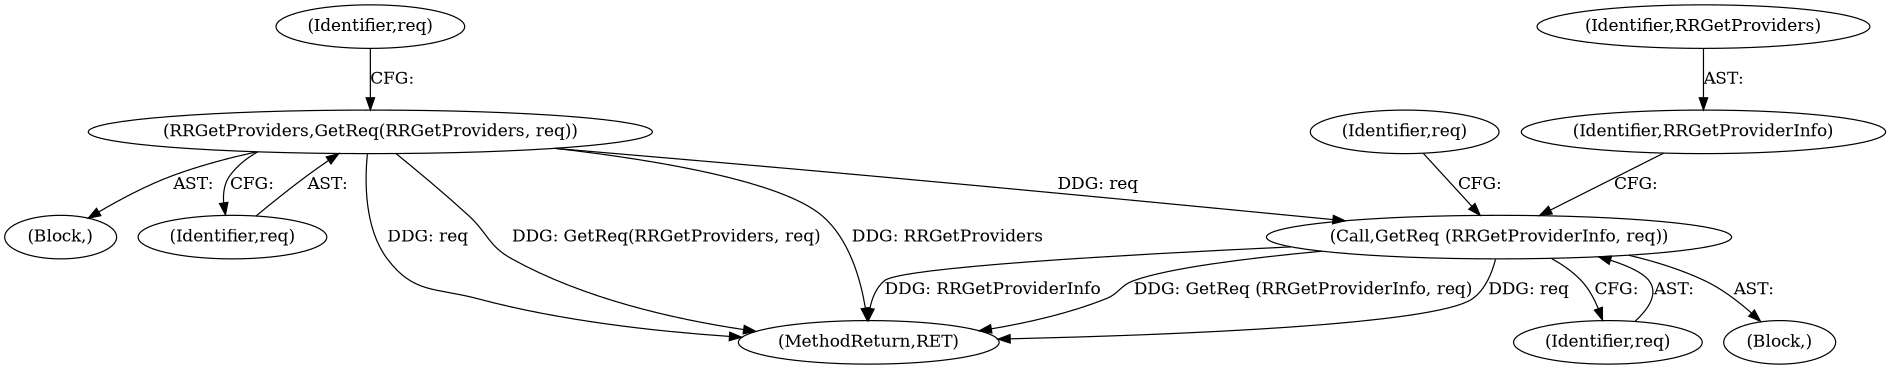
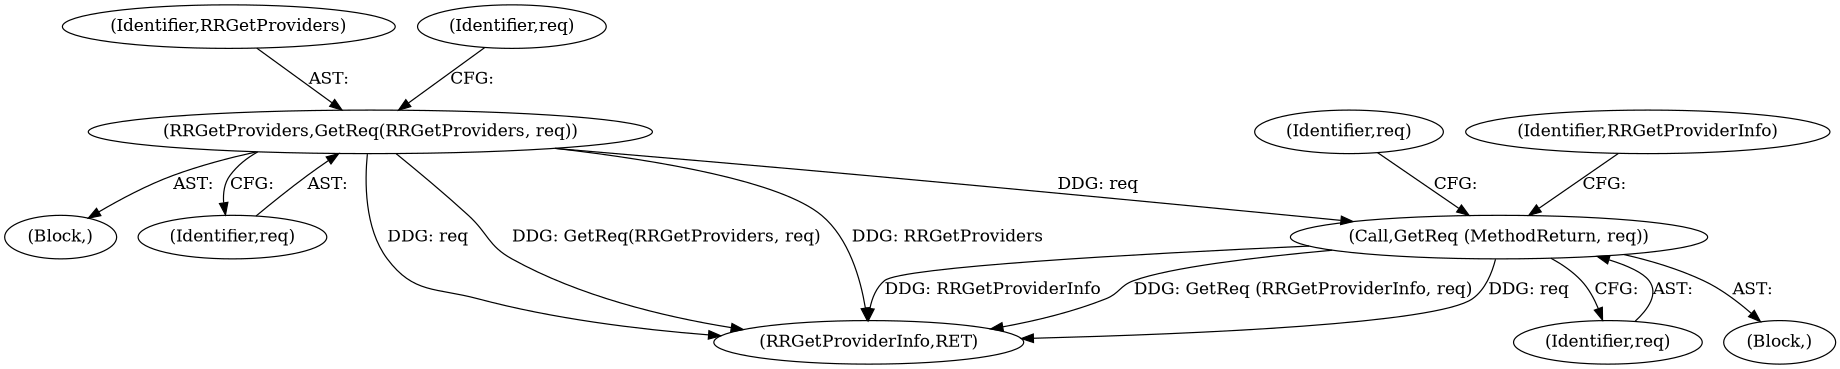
(1703, 73) -> (294, 75)
(1499, 237) -> (1499, 237)
(869, 342) -> (869, 342)
